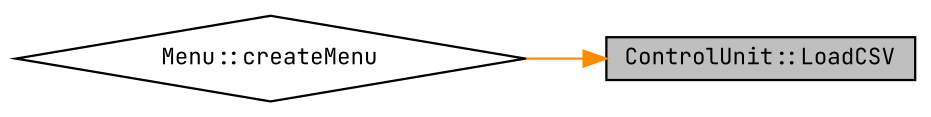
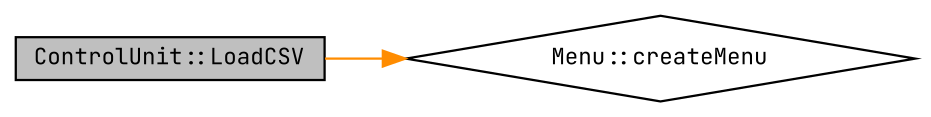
(555, 59) -> (354, 59)
